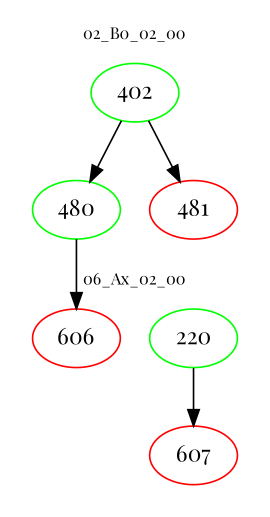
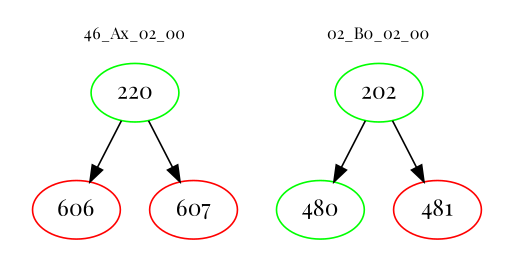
(135, 93) -> (379, 93)
(76, 275) -> (109, 144)
(135, 281) -> (135, 35)
